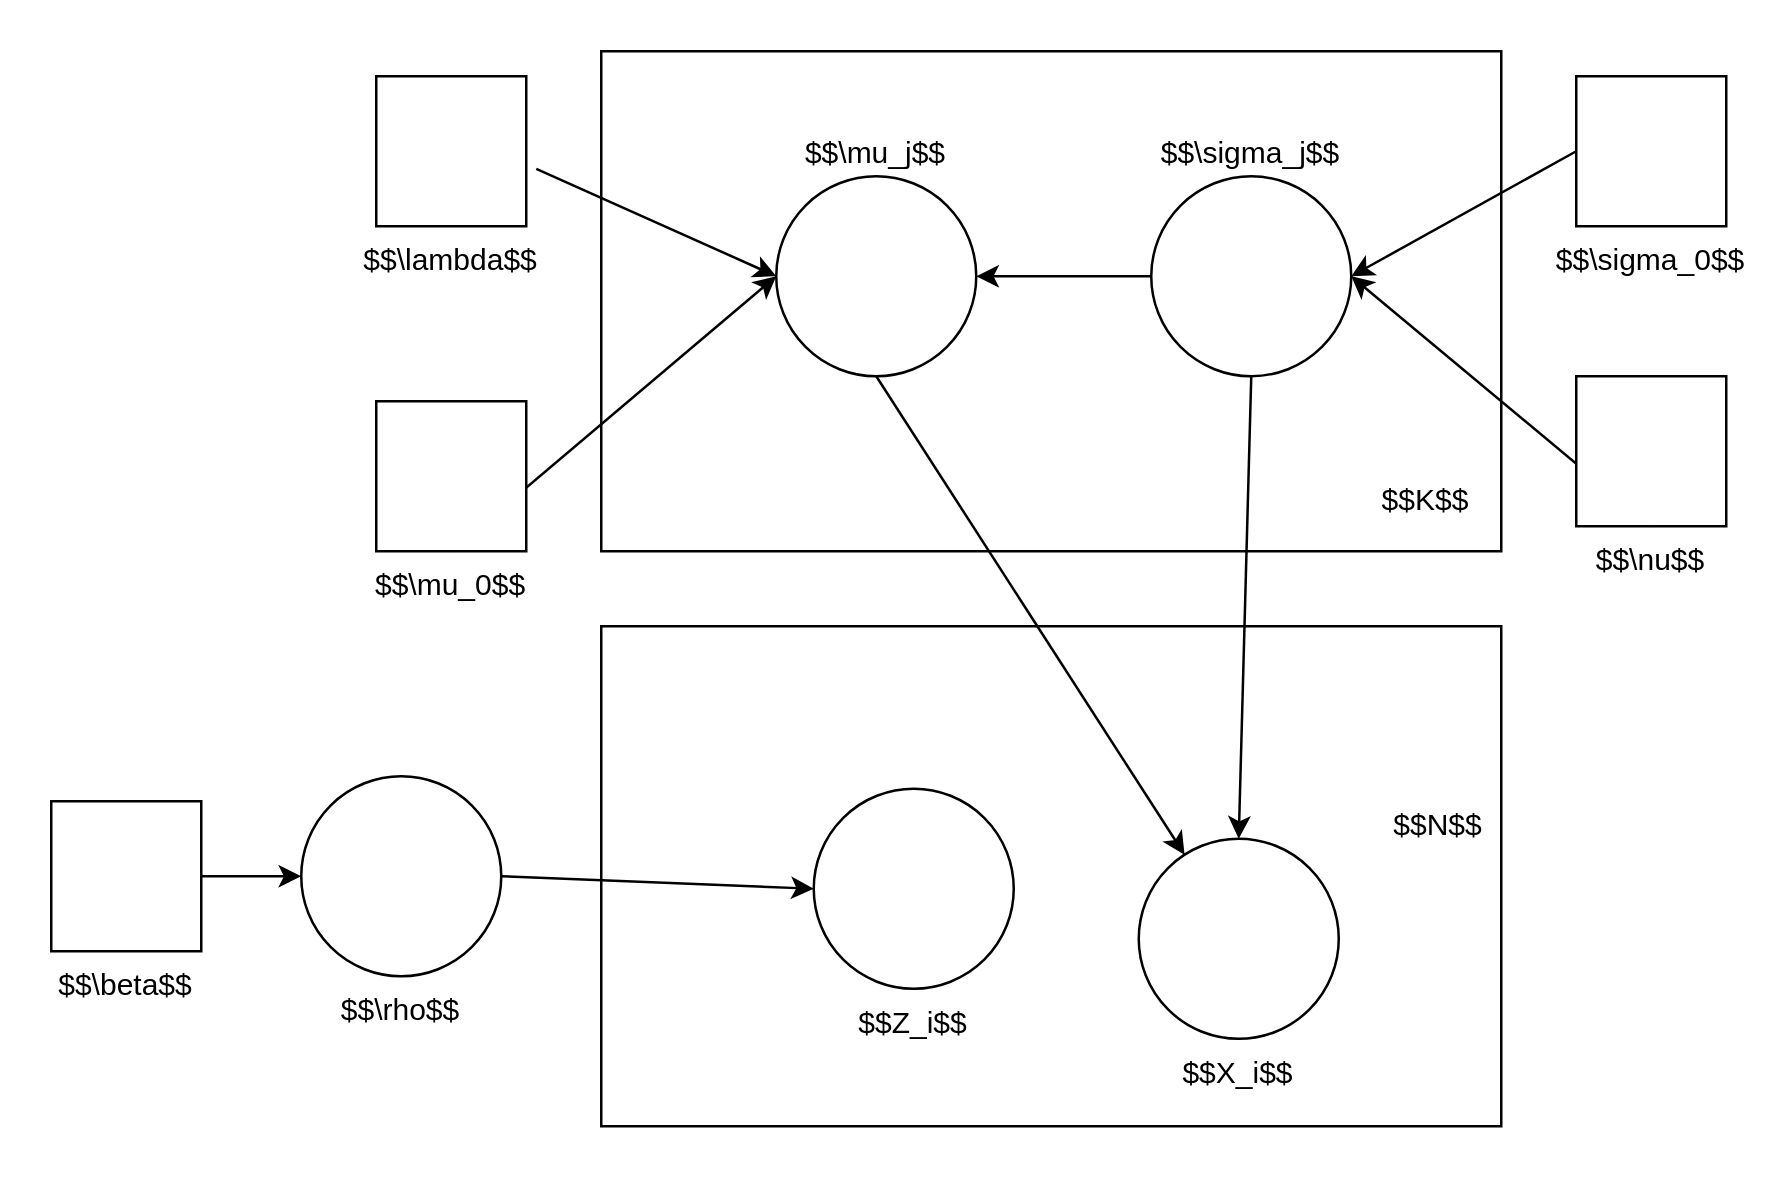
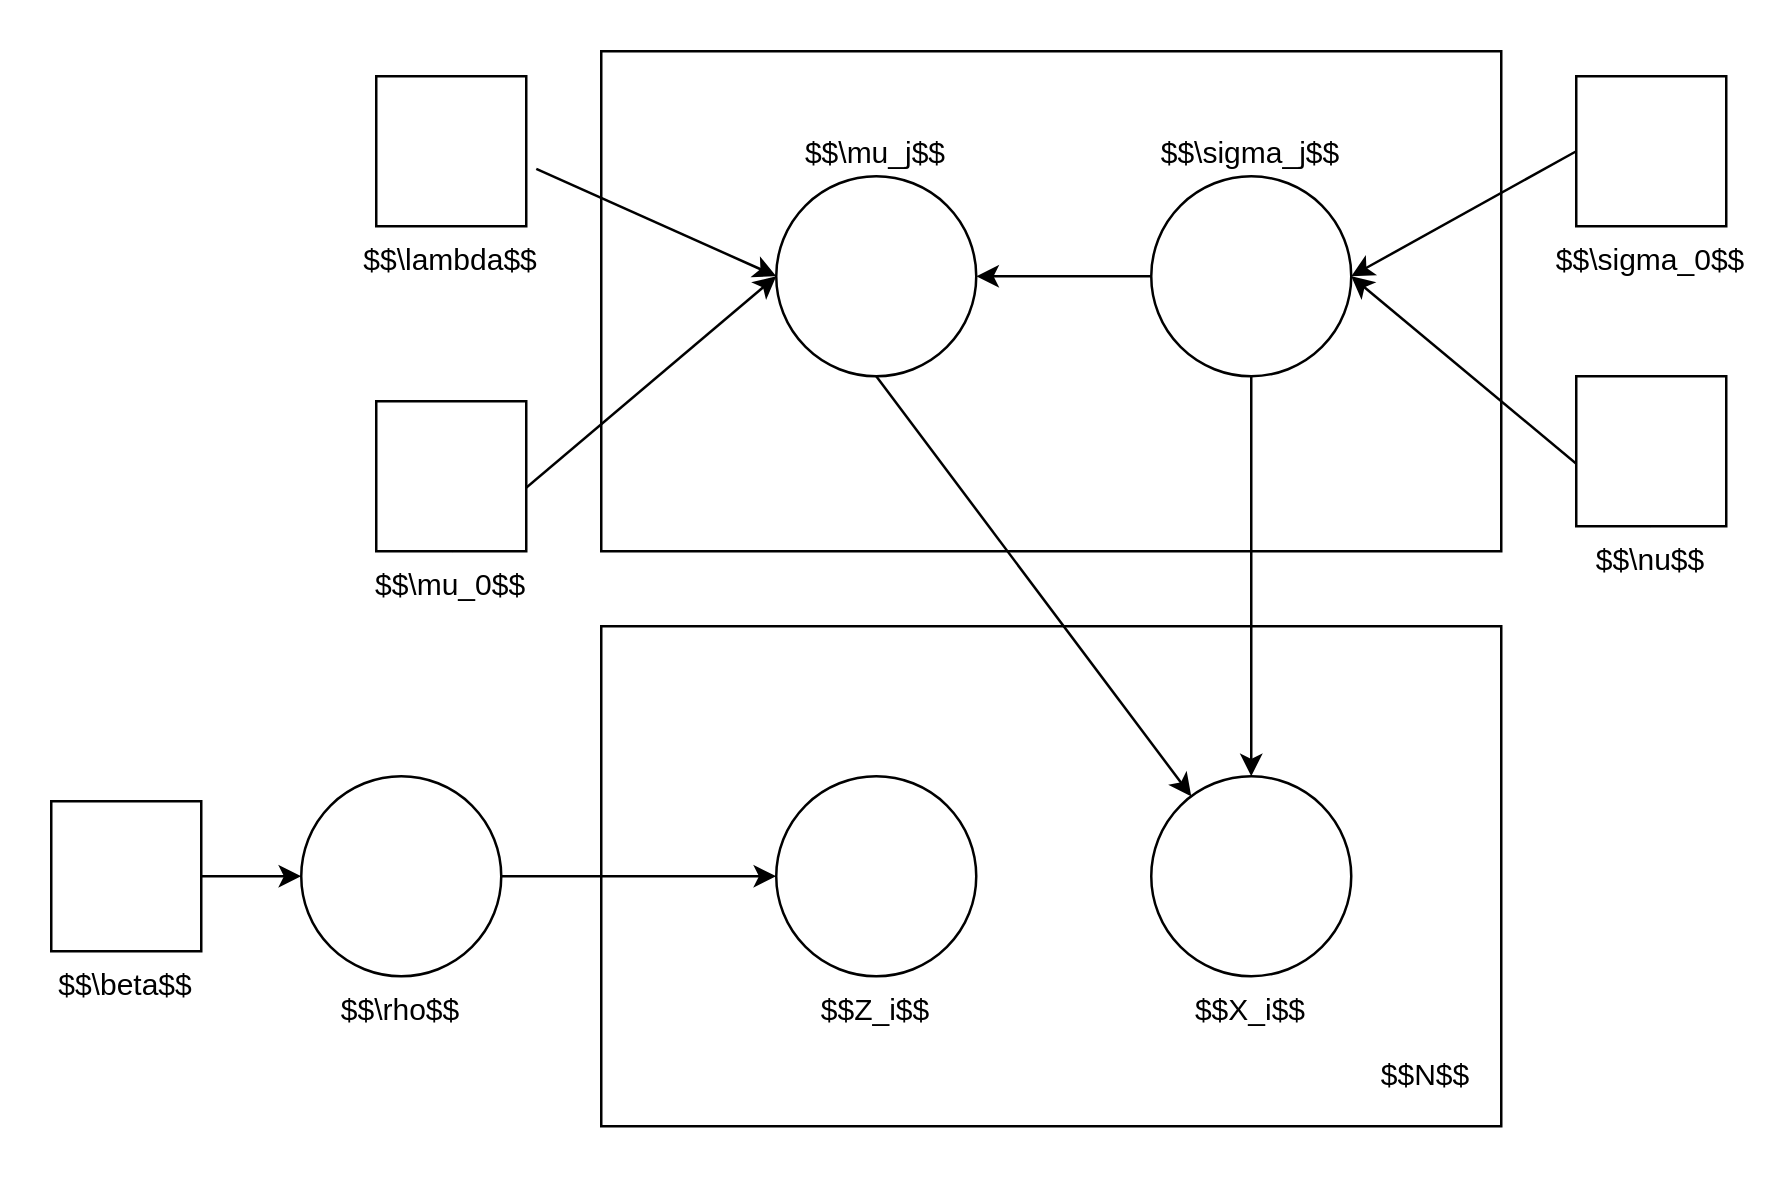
(1426, 501) -> none
(1439, 826) -> (1426, 1076)
(914, 889) -> (876, 876)
(1239, 939) -> (1251, 876)
